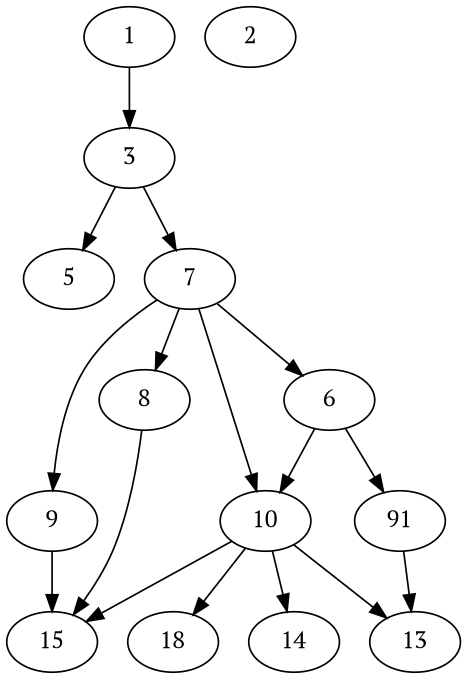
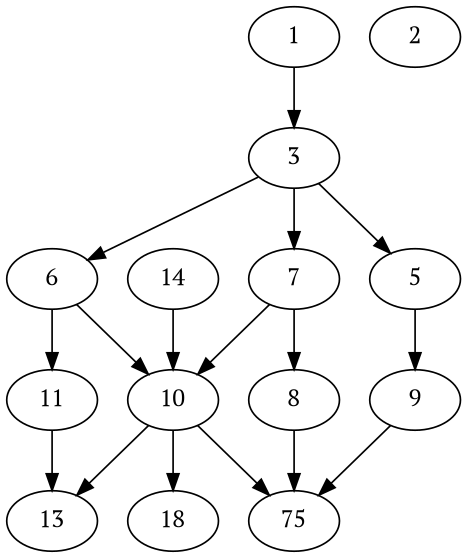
(253, 334) -> (181, 215)
(82, 373) -> (415, 331)
(400, 521) -> (52, 400)
(278, 573) -> (173, 331)
(52, 642) -> (294, 521)
